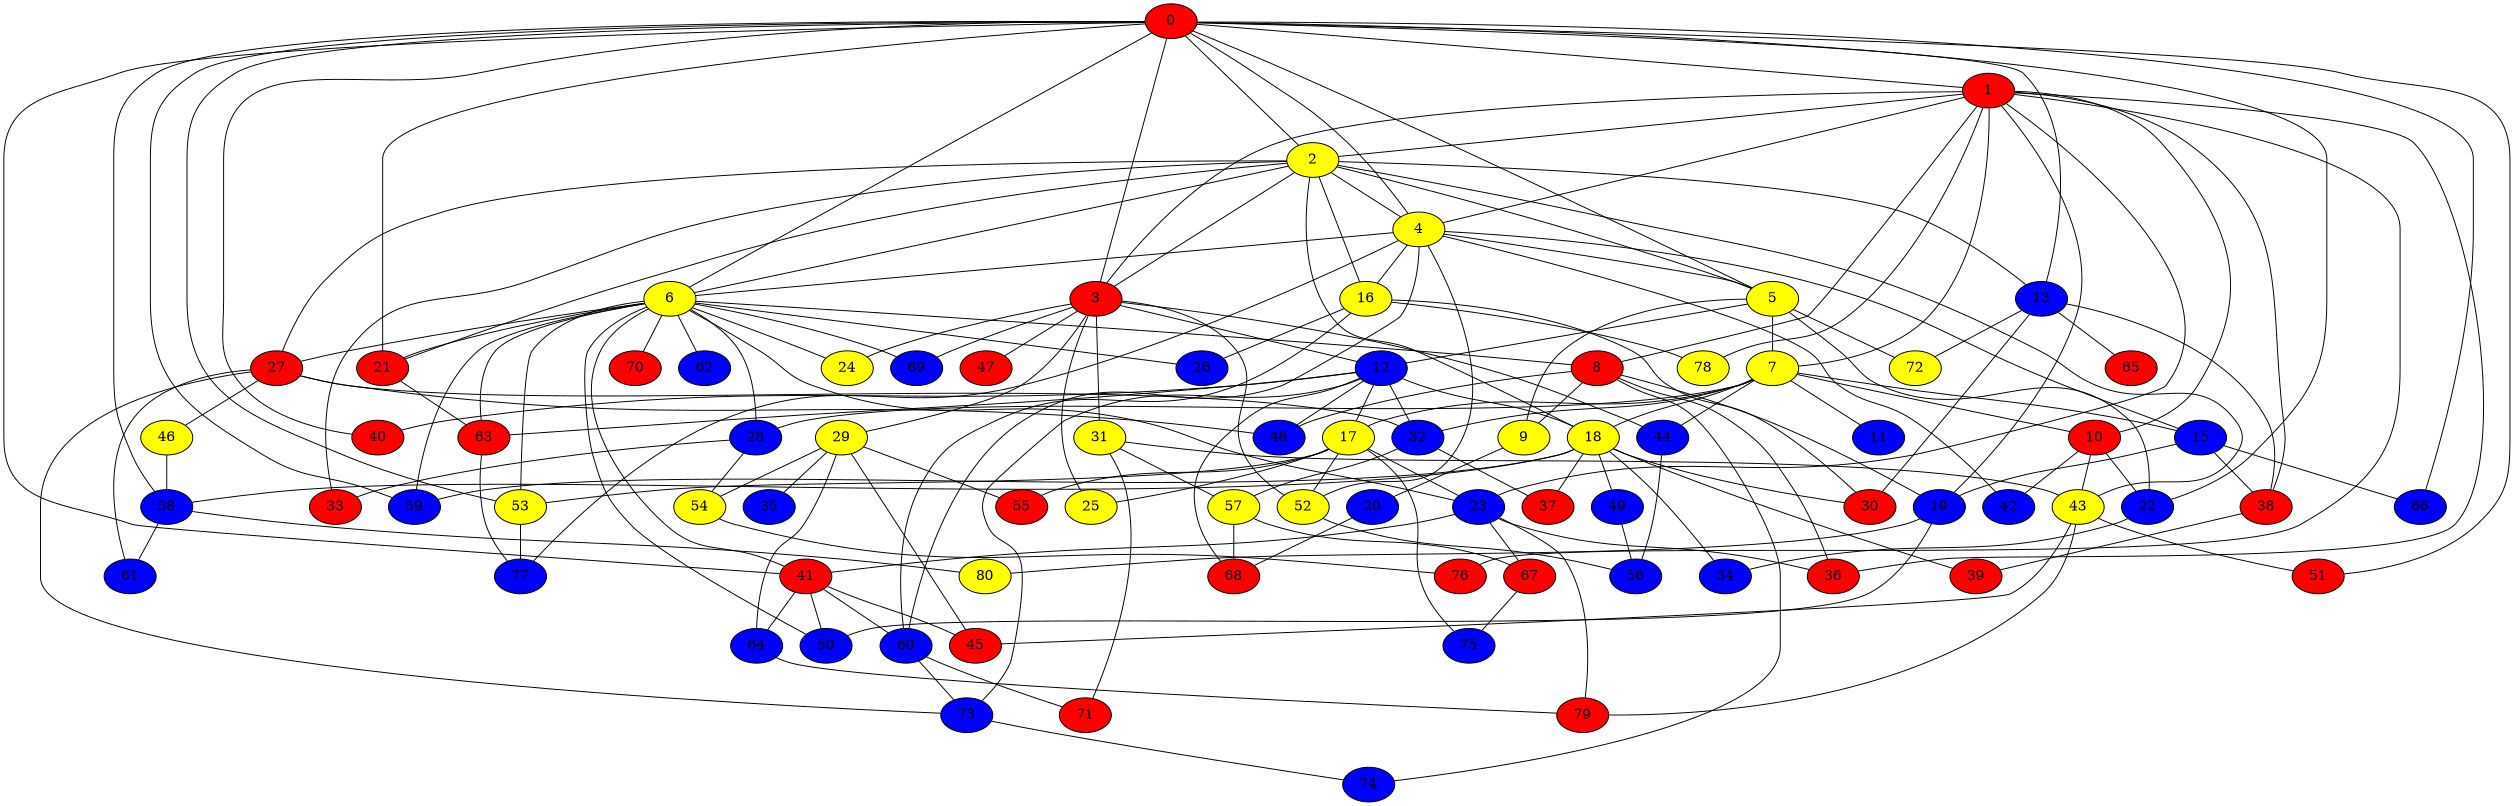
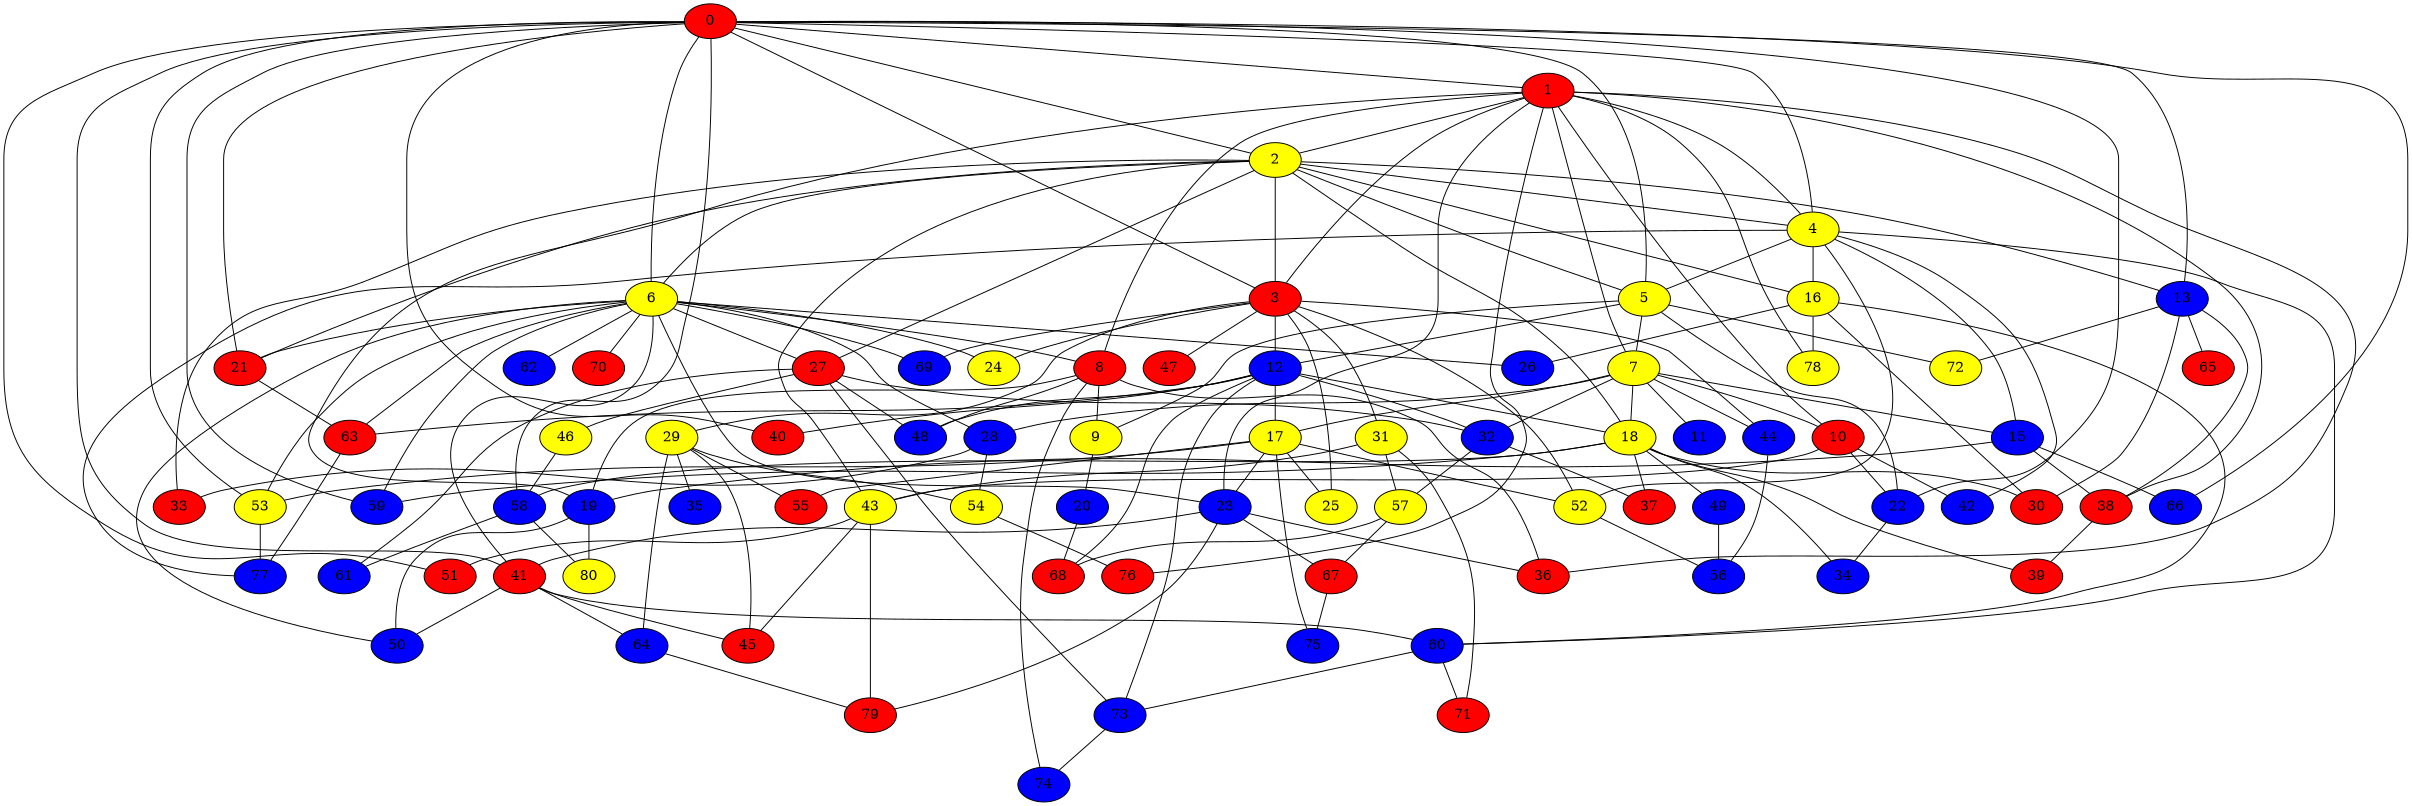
(1044, 264) -> none
